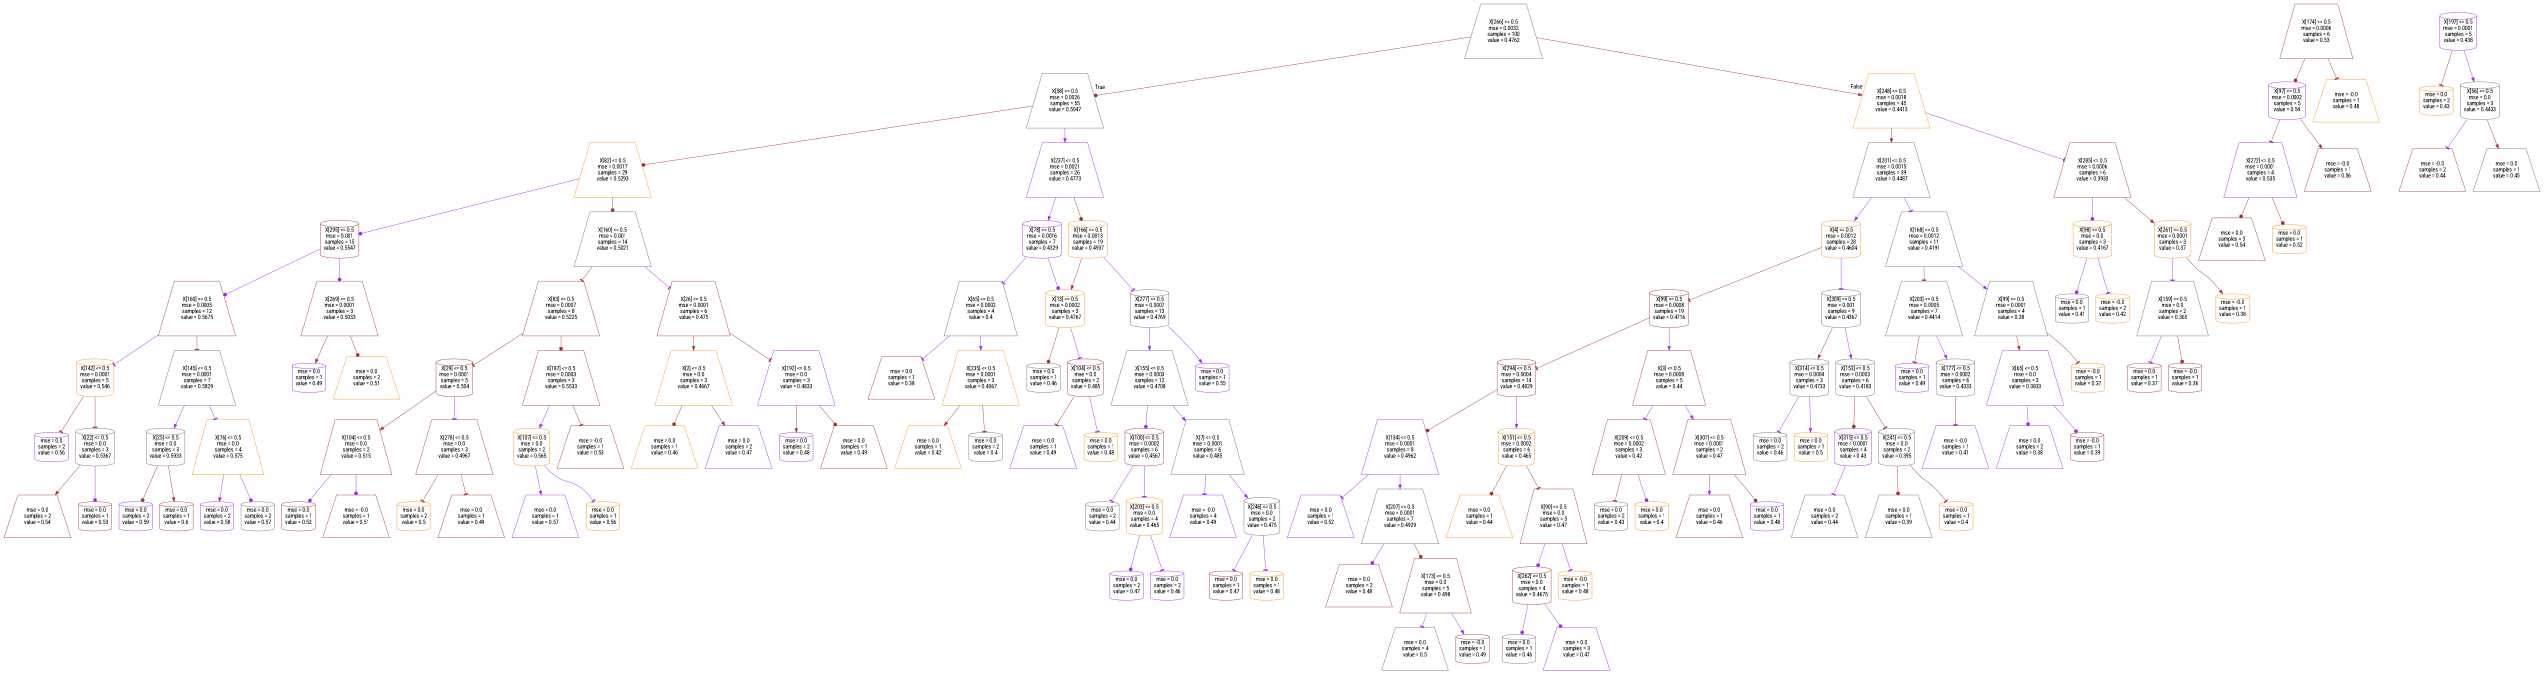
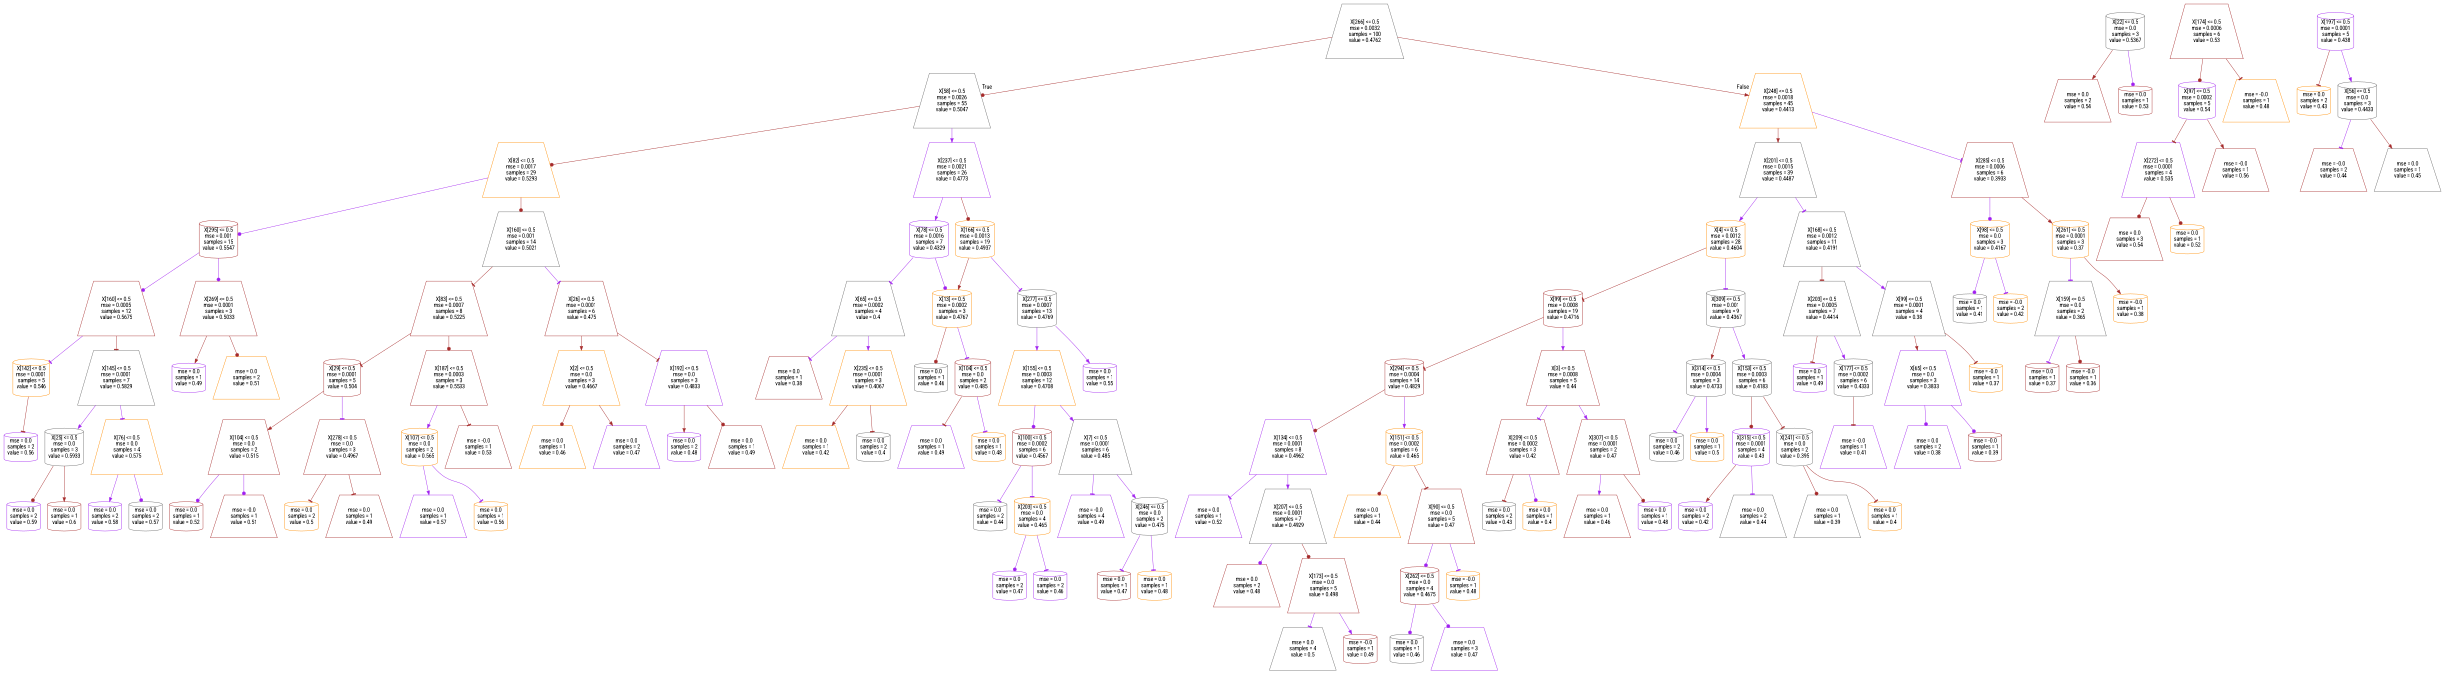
(1150, 378) -> (1037, 378)
(95, 411) -> none
none -> (1695, 516)
